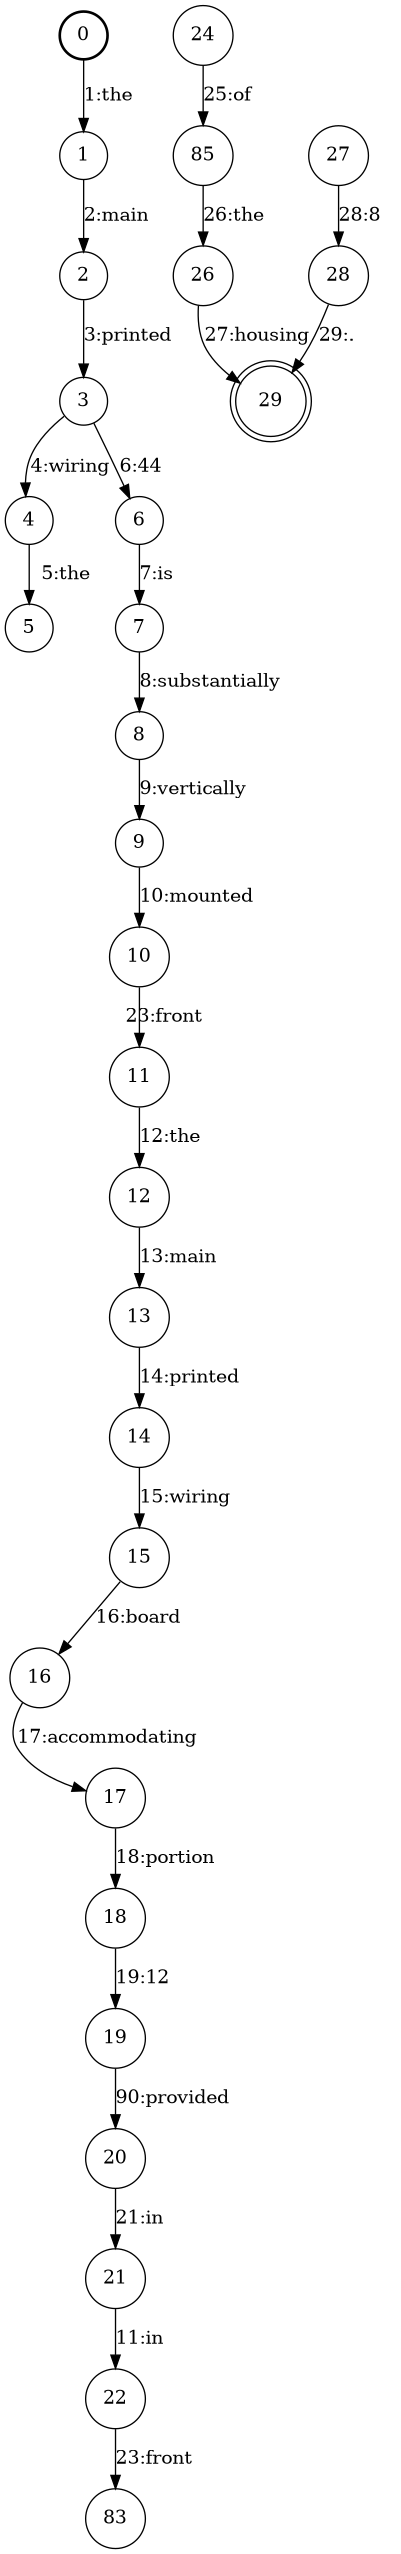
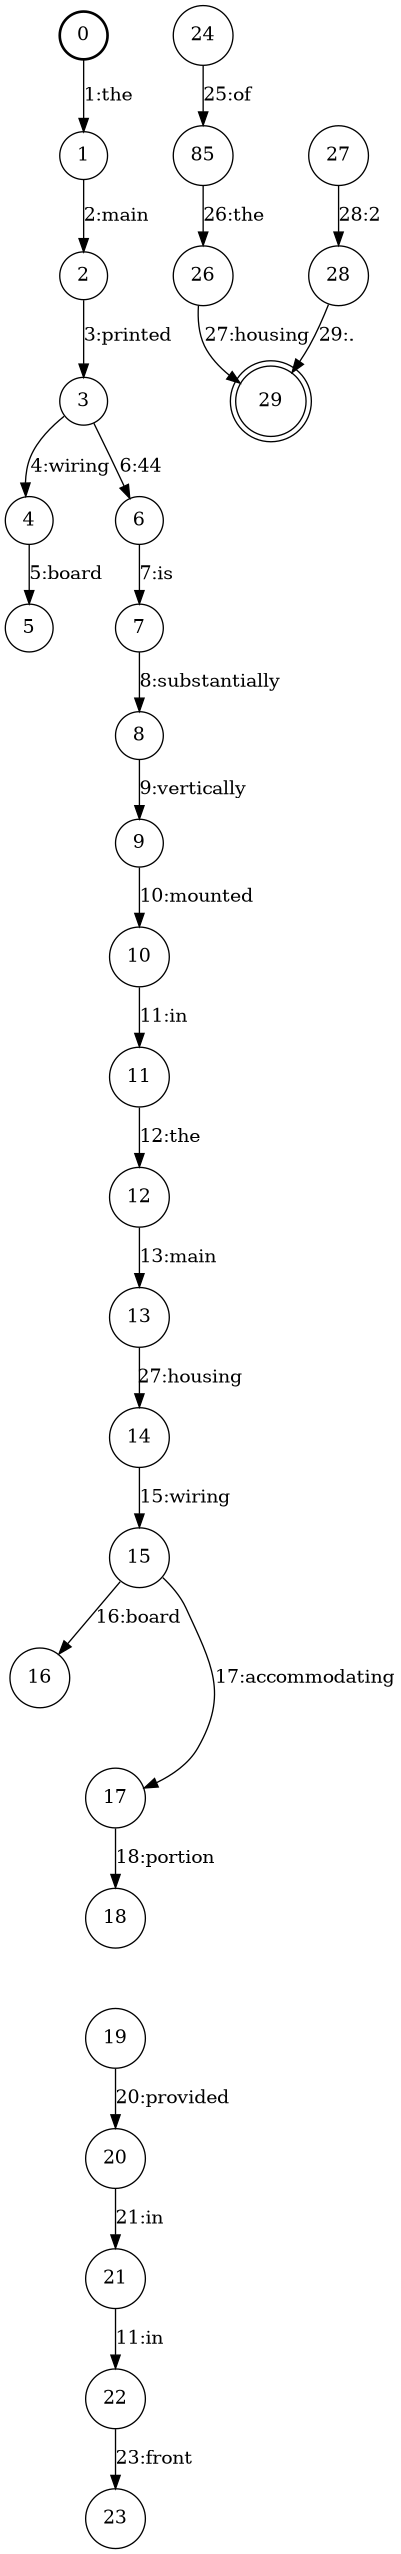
(360, 216) -> (360, 216)
(66, 574) -> (66, 574)
(164, 1017) -> (164, 1017)
(190, 1377) -> (190, 1377)
(24, 1756) -> (214, 1685)
(116, 1972) -> none
(173, 2098) -> (173, 2098)
(116, 2519) -> (116, 2519)
